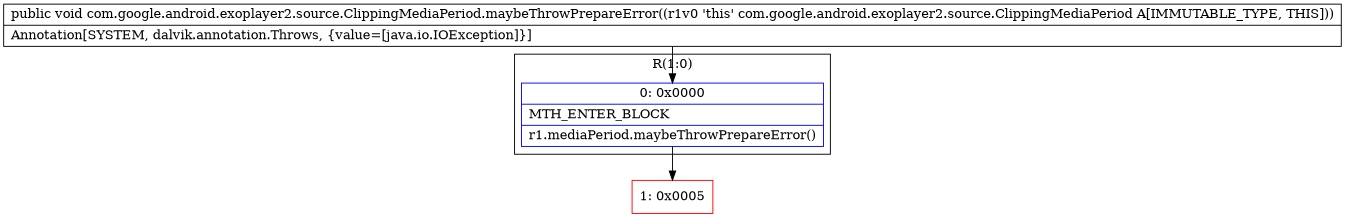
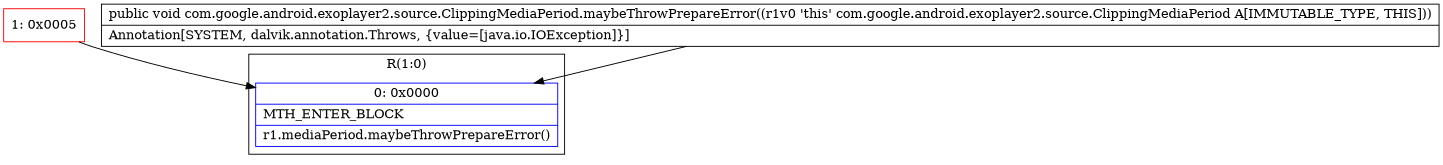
(672, 160) -> (162, 66)
